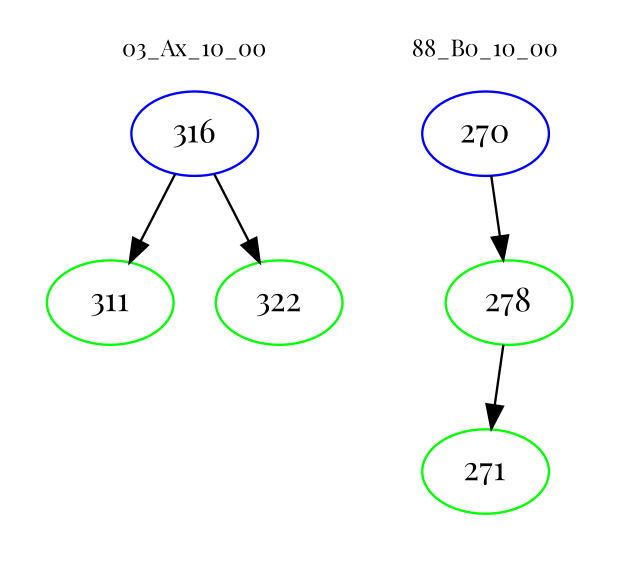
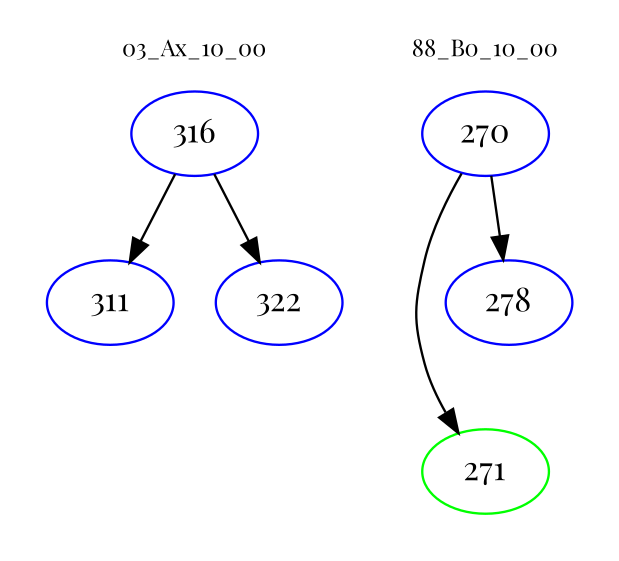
(110, 303) -> (110, 303)
(279, 303) -> (279, 303)
(509, 303) -> (509, 303)
(499, 375) -> (418, 291)
